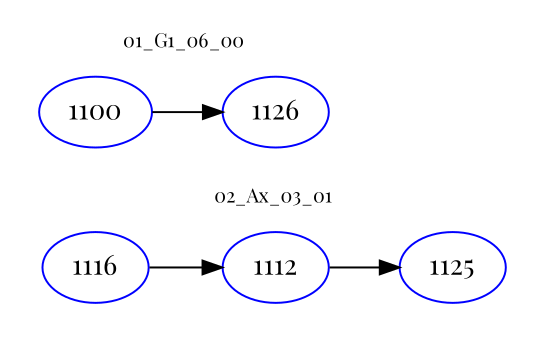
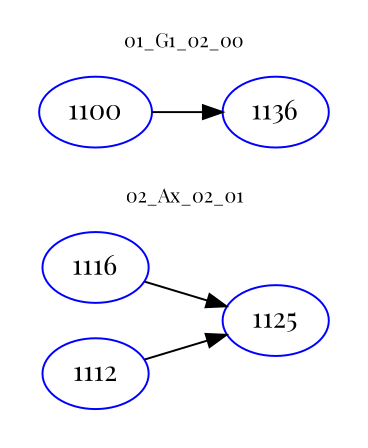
(184, 42) -> (184, 42)
(276, 112) -> (276, 112)
(274, 198) -> (186, 198)
(176, 267) -> (176, 291)
